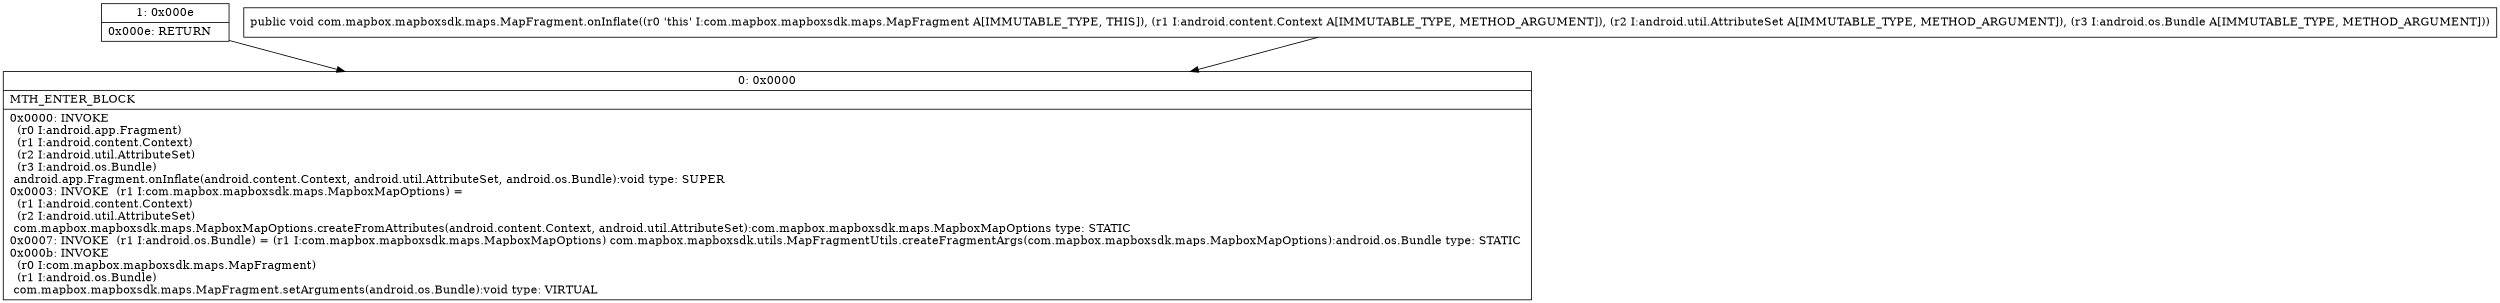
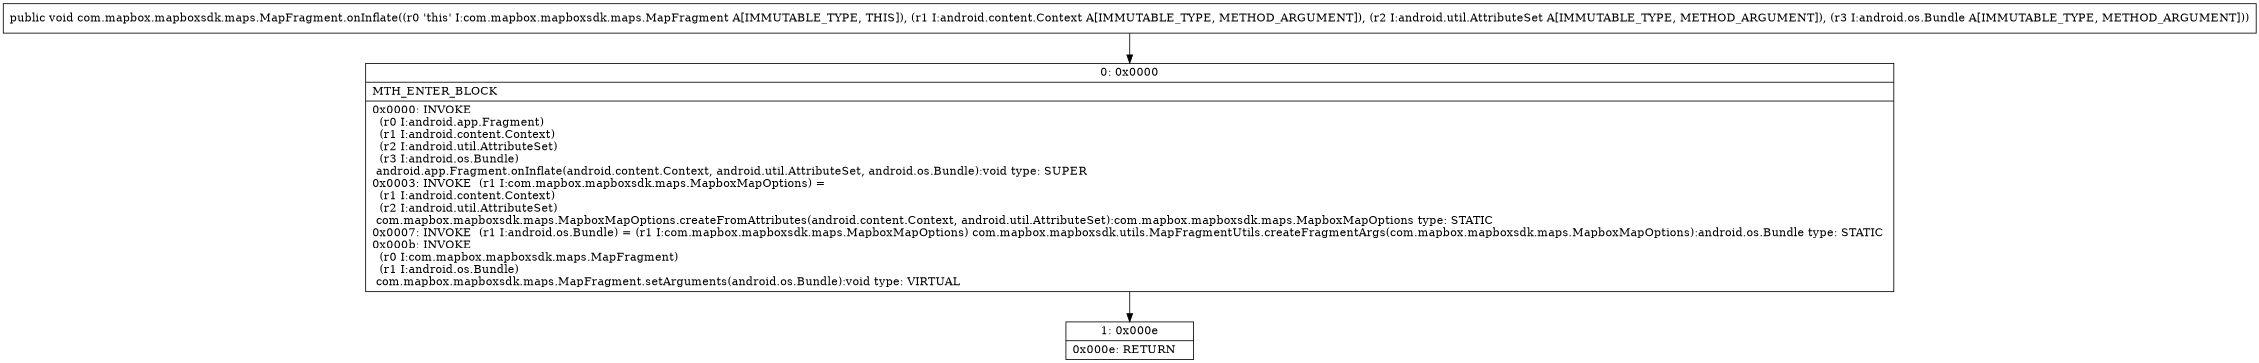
(283, 55) -> (1130, 303)
